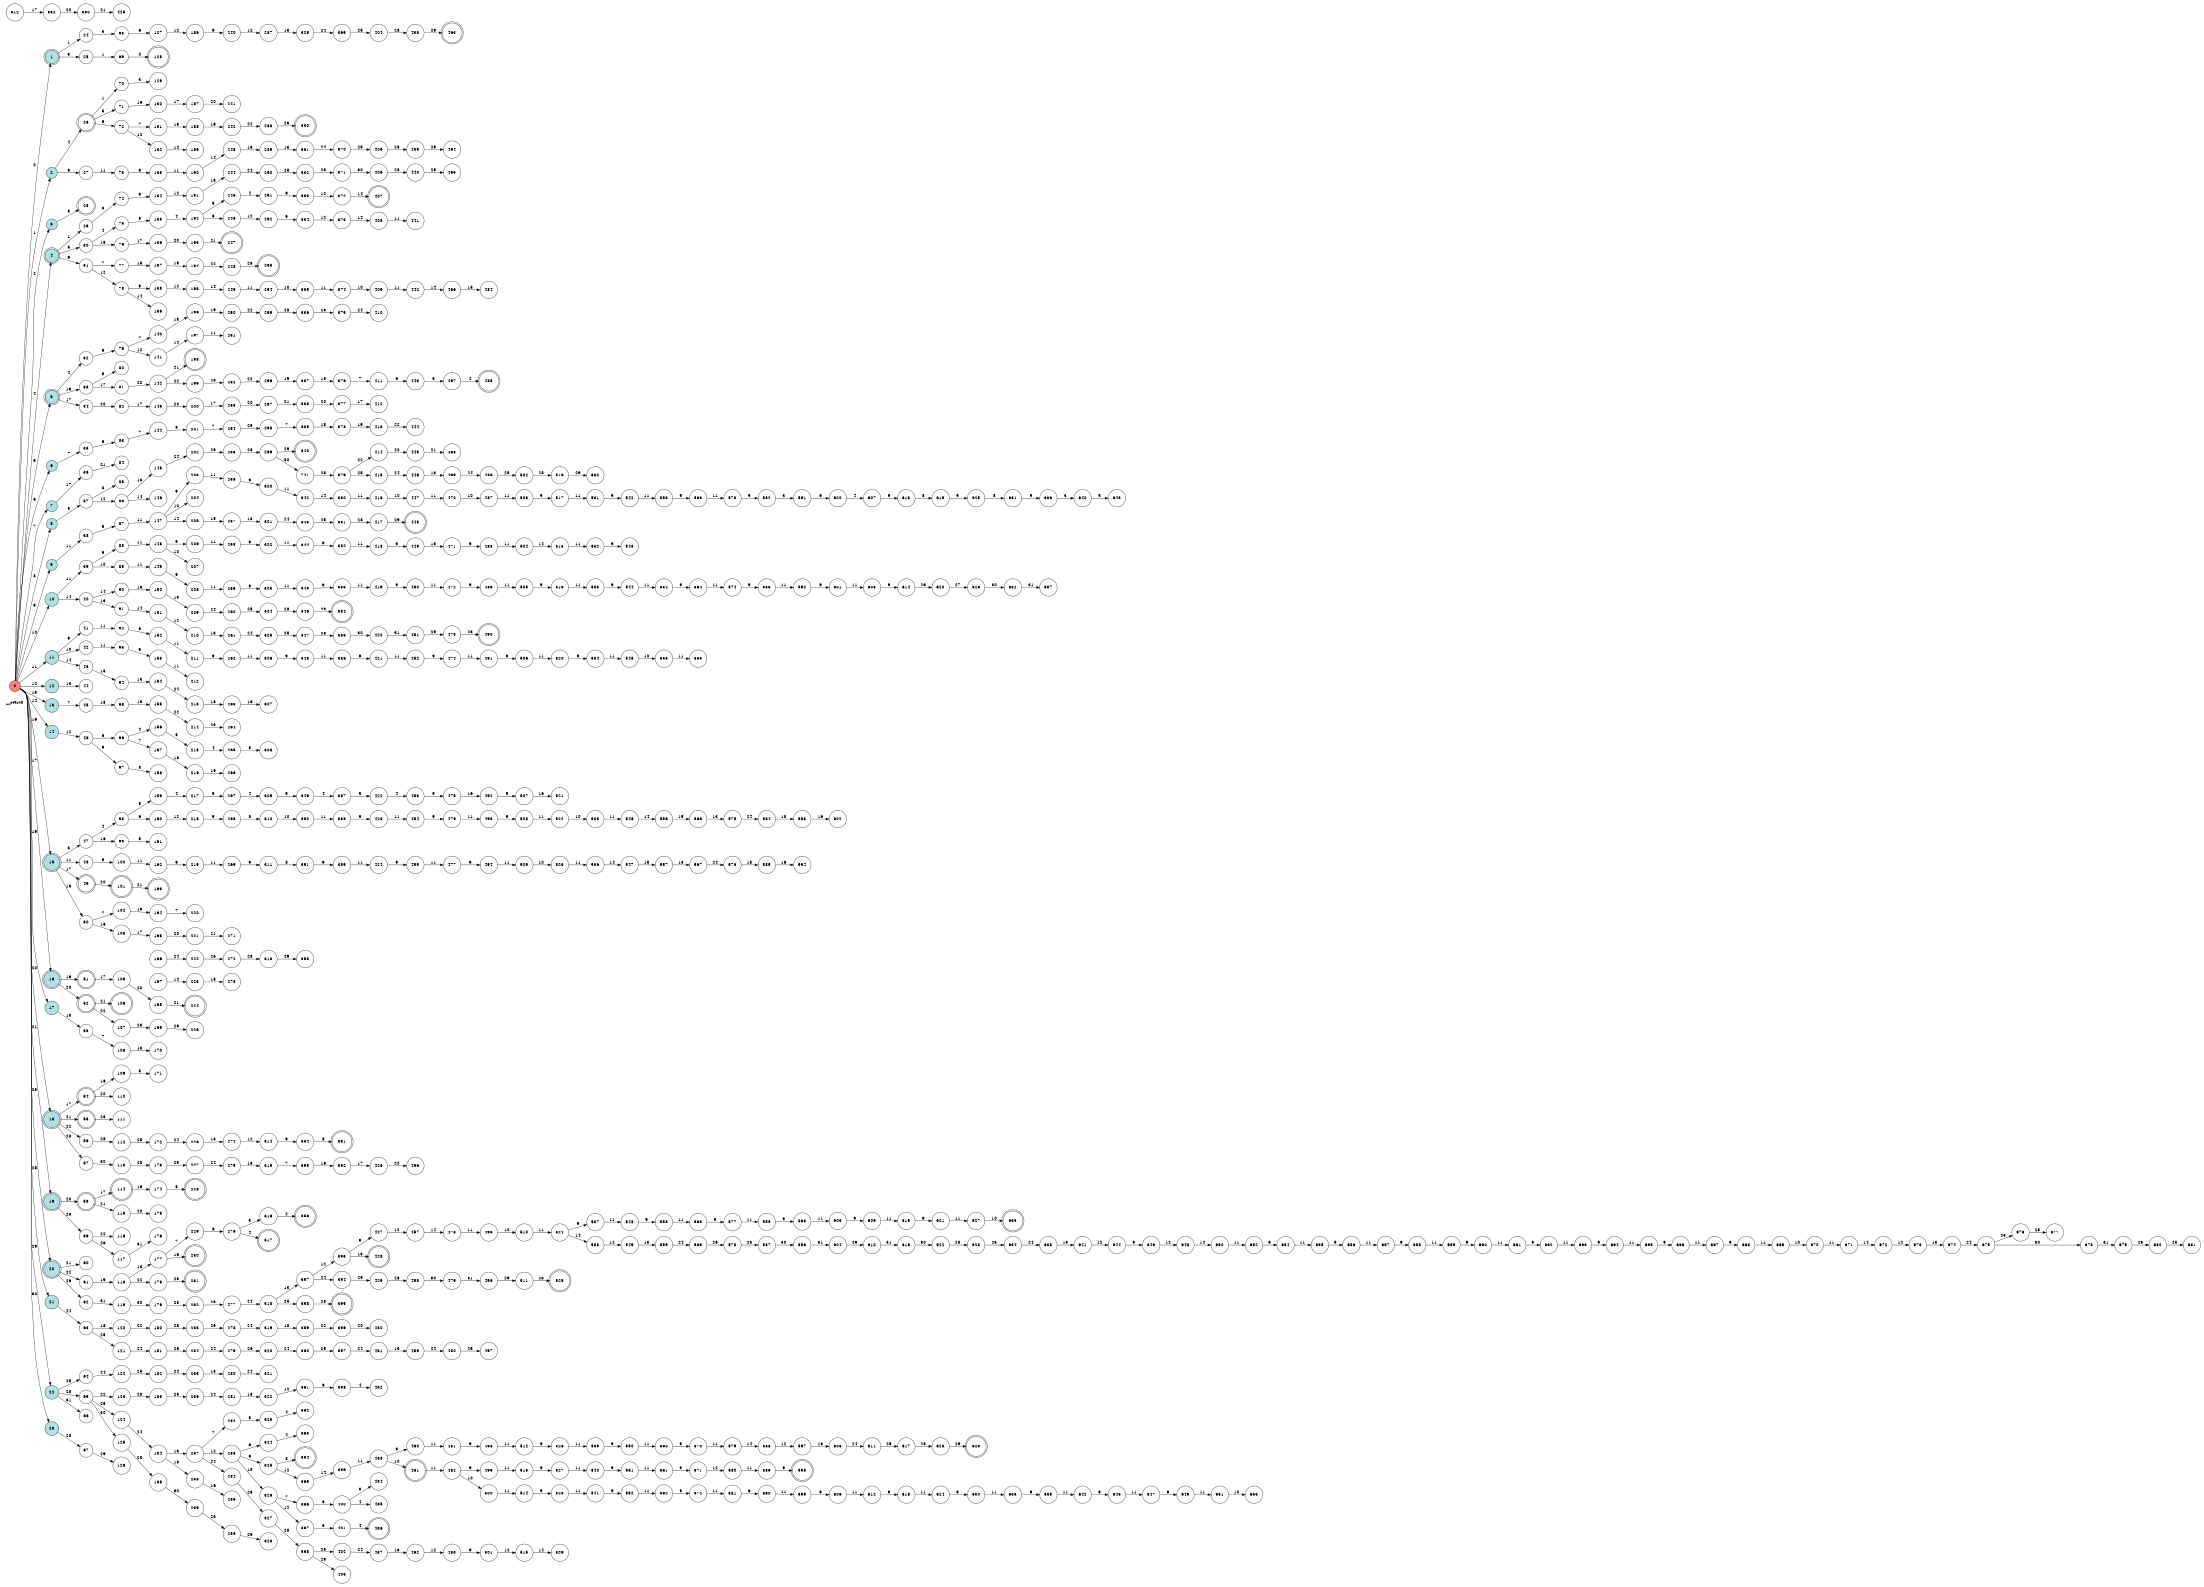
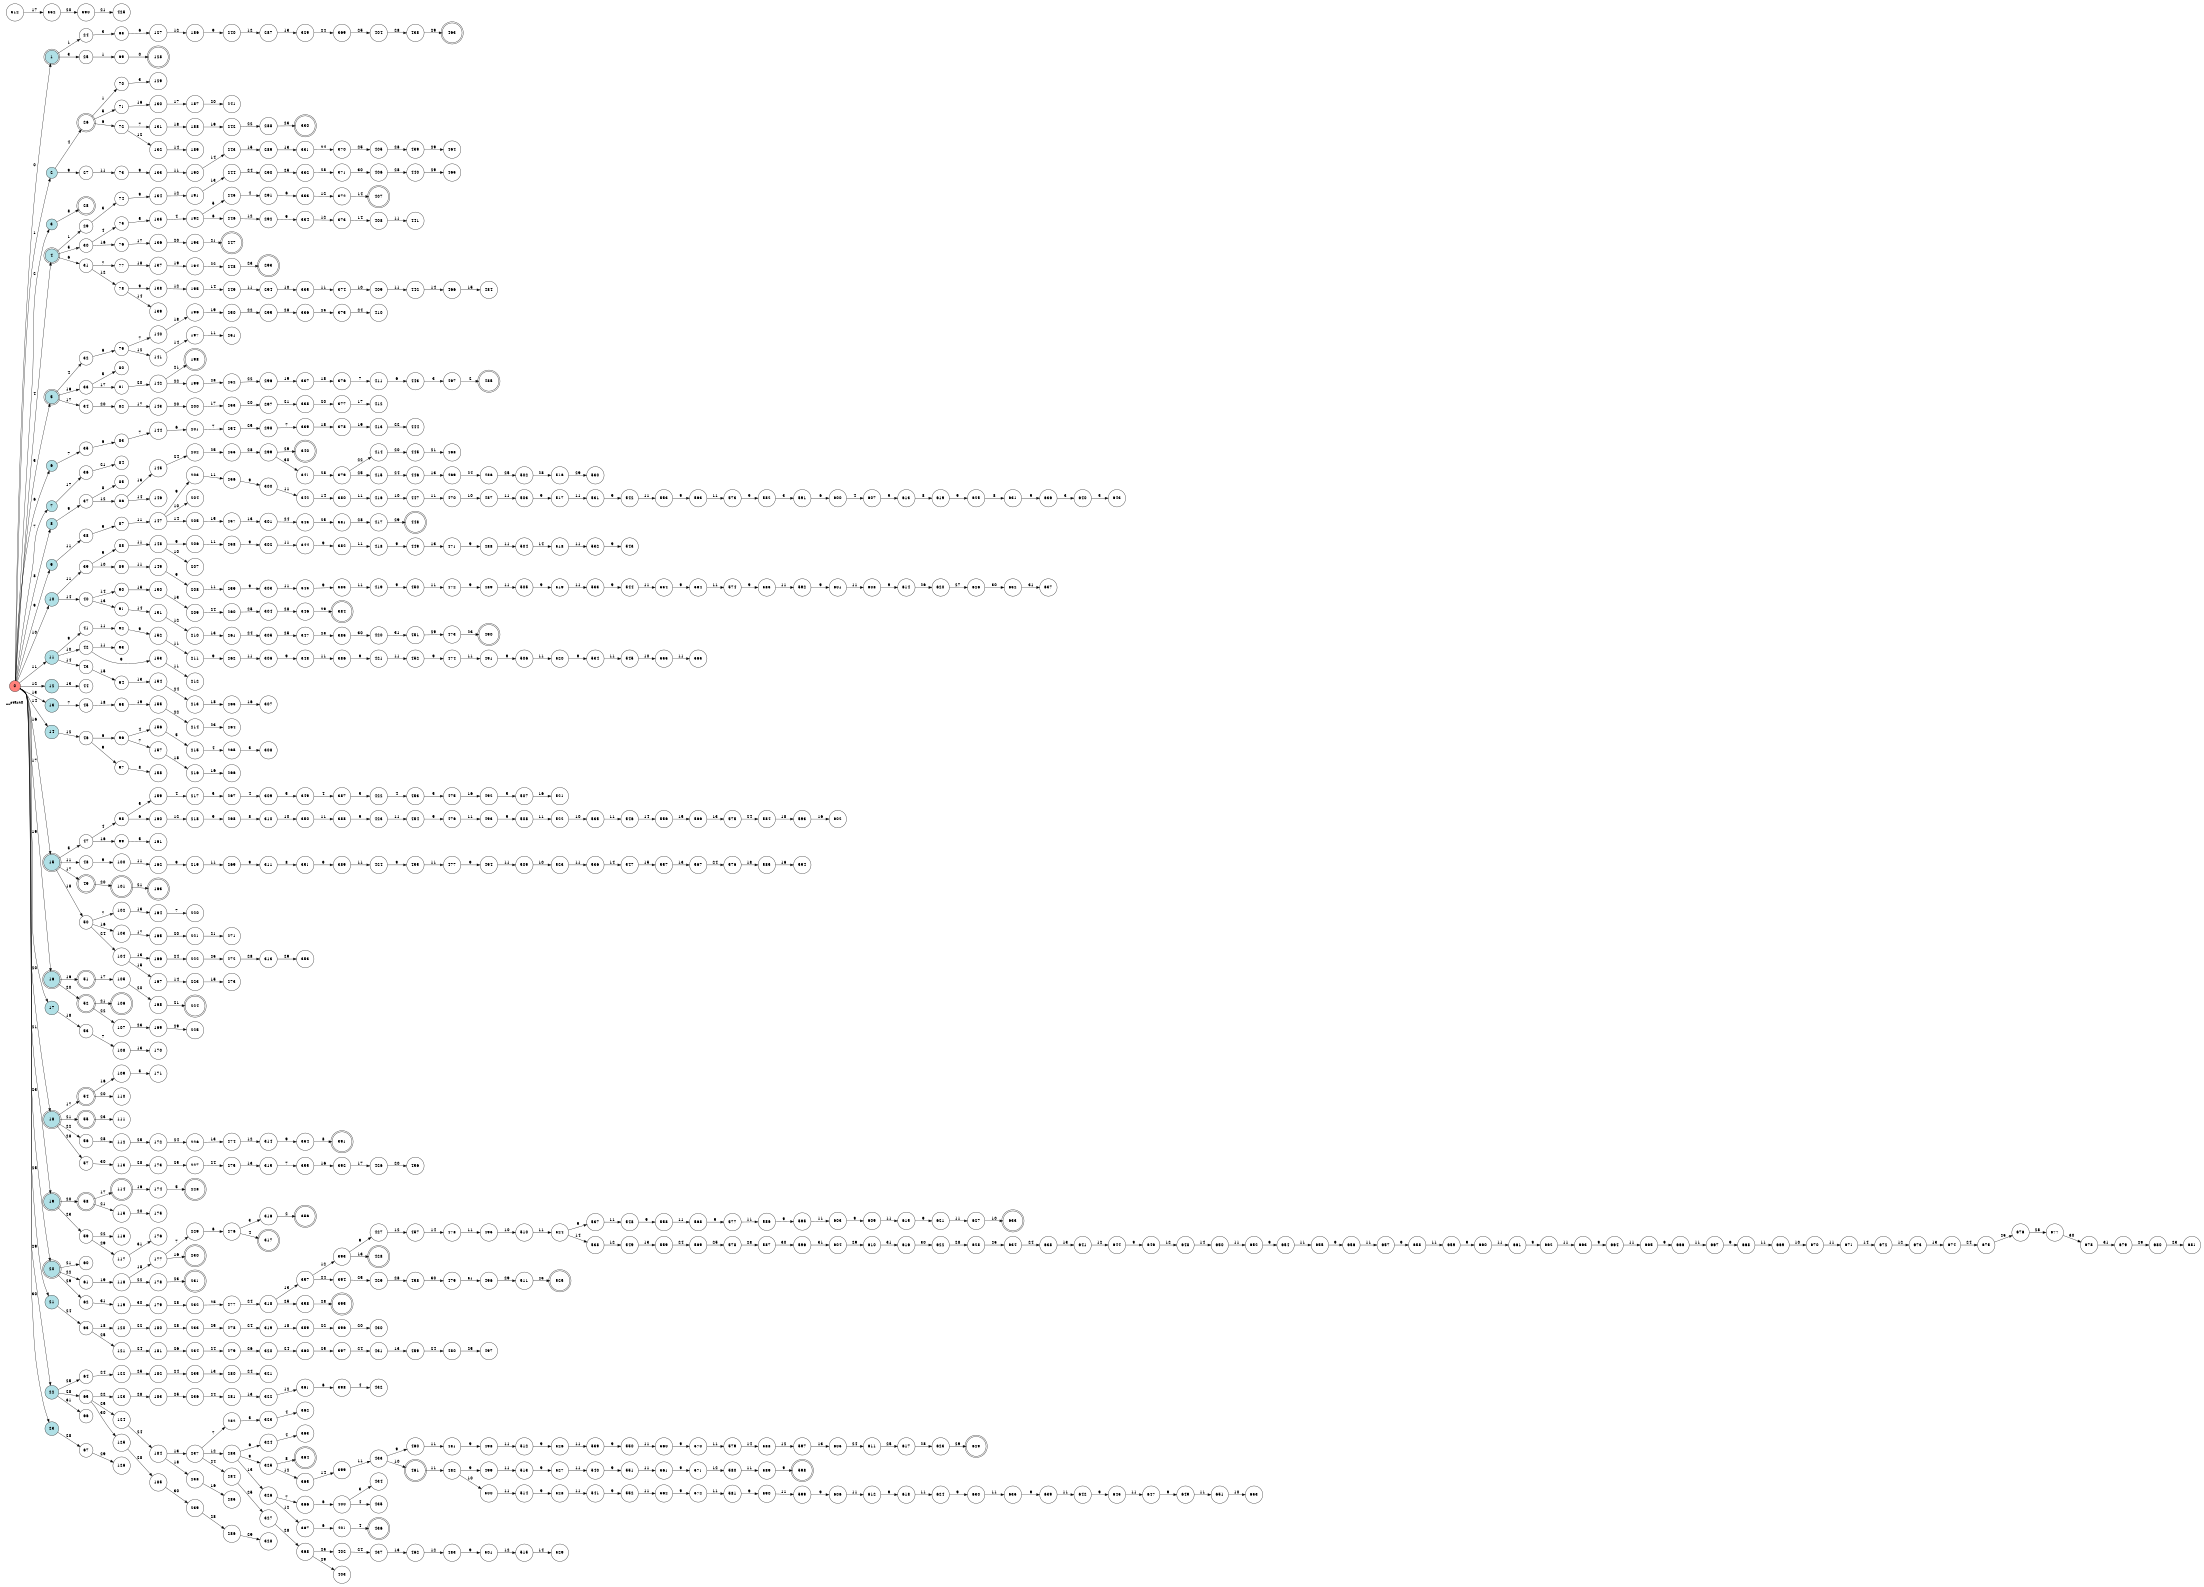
(305, 475) -> (305, 475)
(138, 652) -> (118, 663)
none -> (122, 957)
(2036, 1245) -> (2071, 1238)
